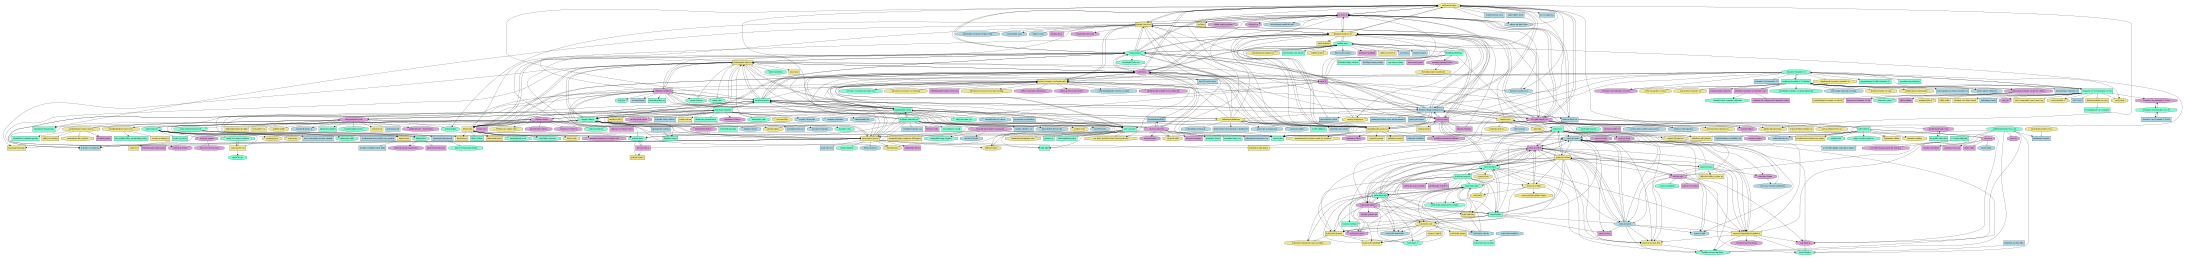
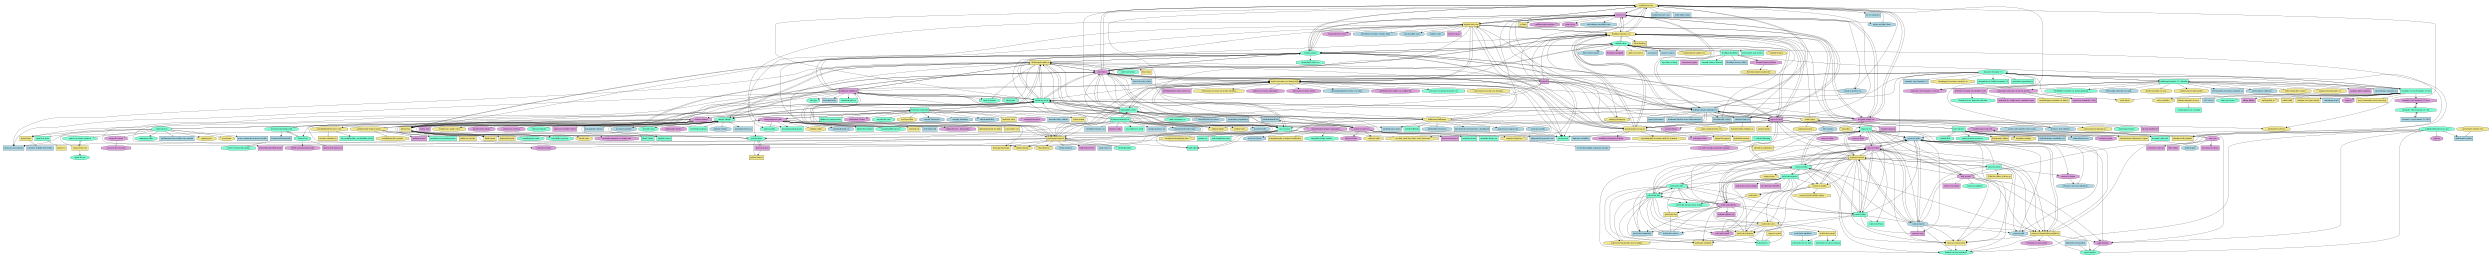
(1395, 234) -> (1642, 234)
(1413, 243) -> (1763, 243)
none -> (1828, 243)
